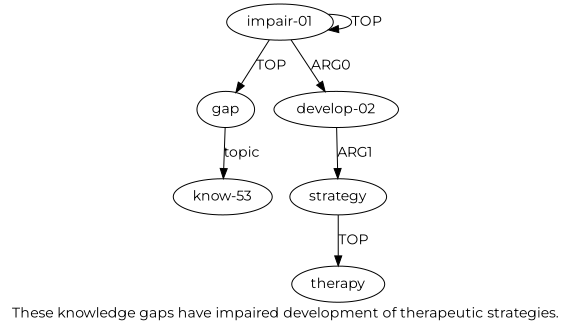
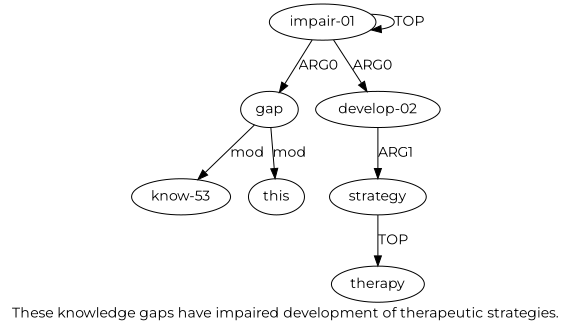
(271, 66) -> (319, 66)
(242, 153) -> (247, 153)
none -> (276, 197)
